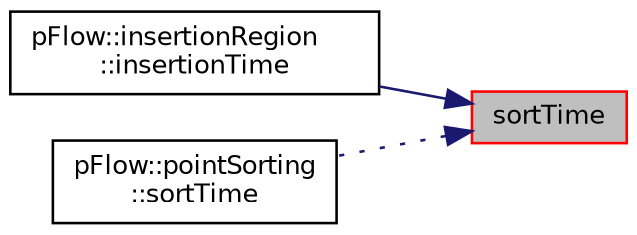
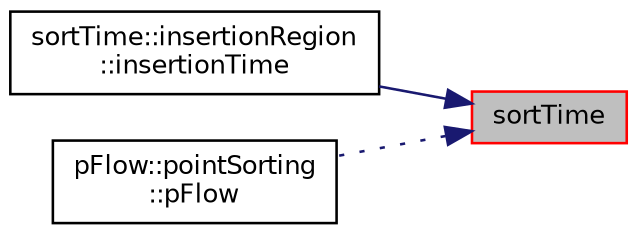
(195, 53) -> (195, 53)
(195, 182) -> (195, 182)
